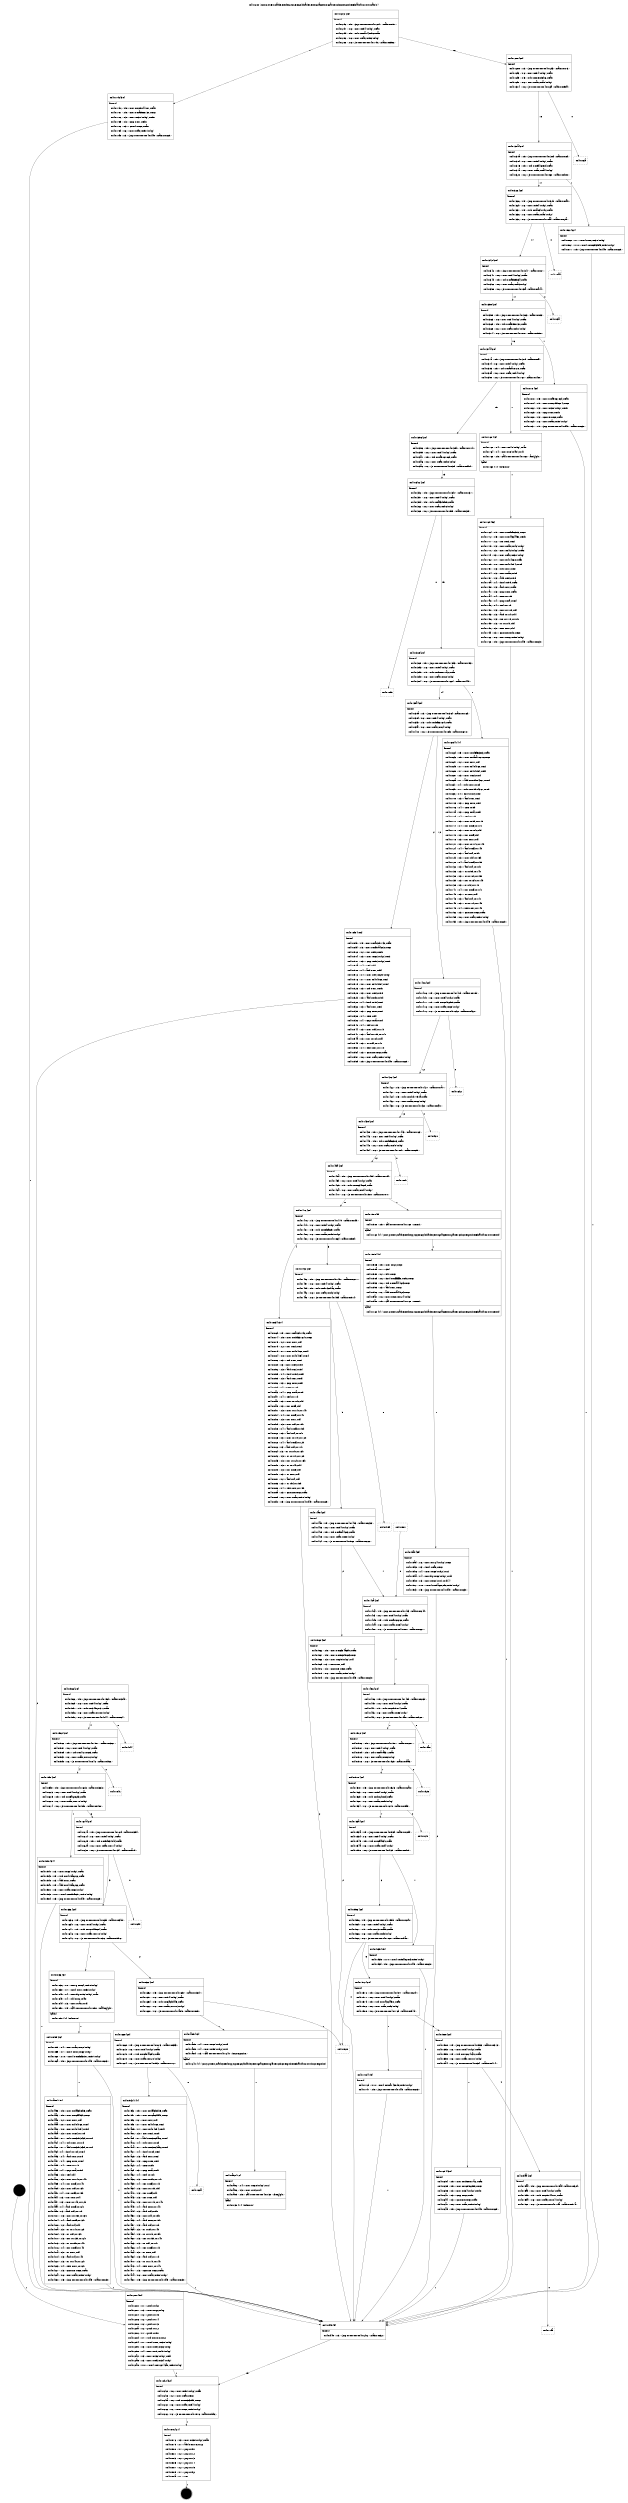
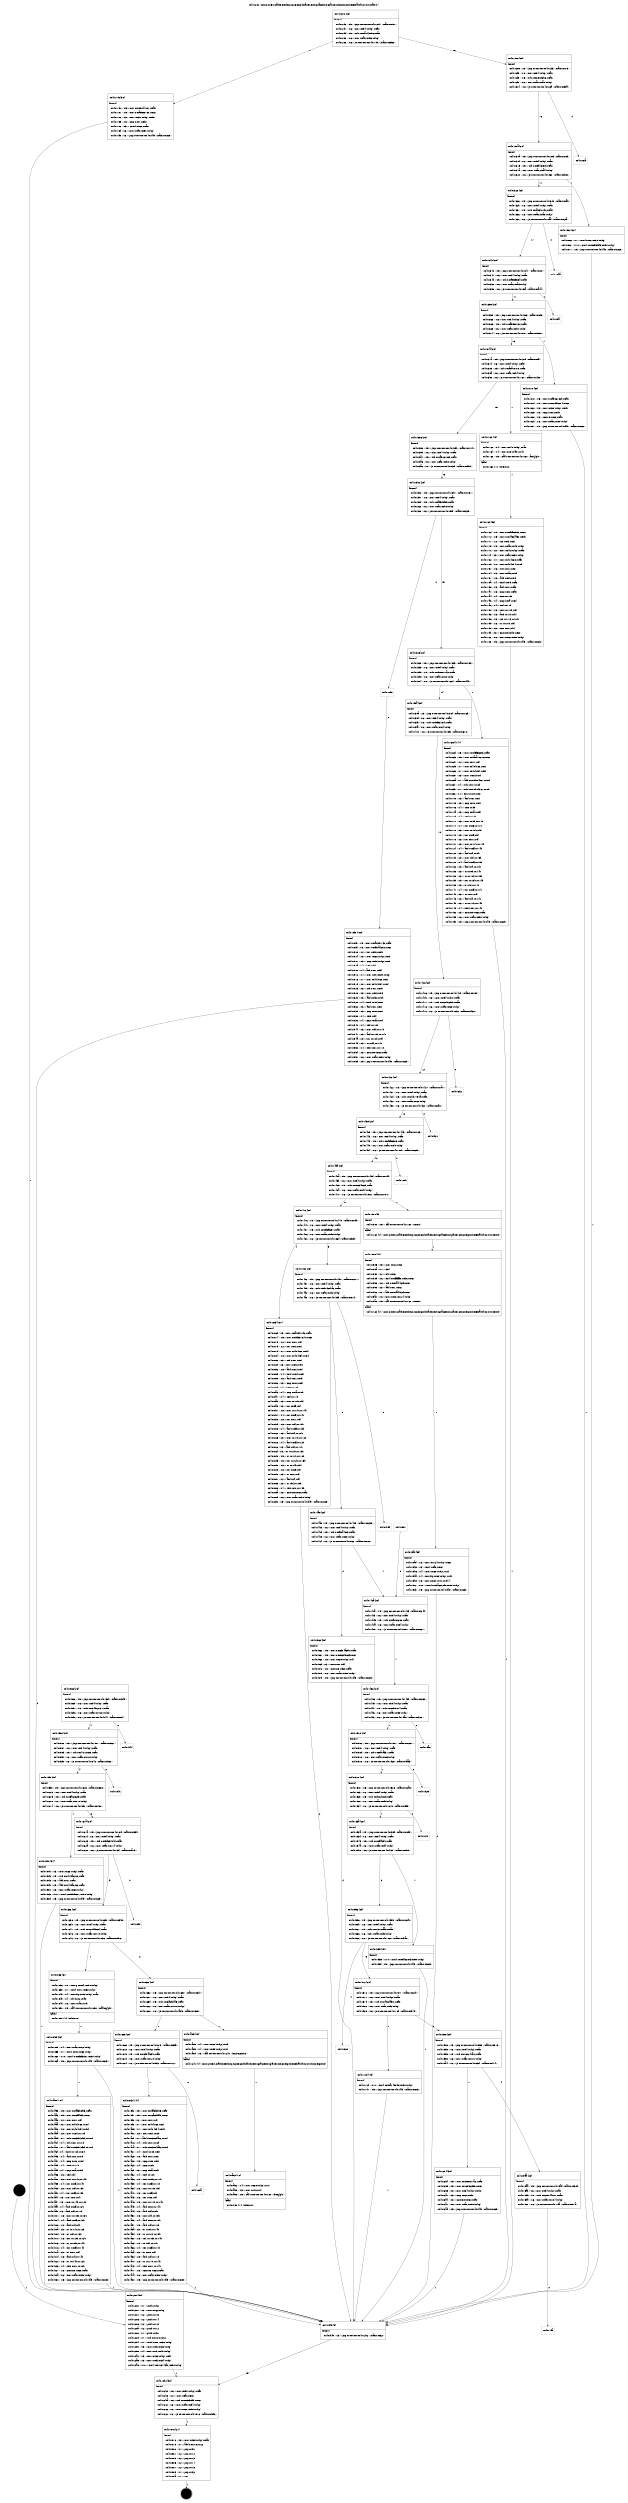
(412, 831) -> (383, 812)
(276, 2013) -> (159, 2022)
